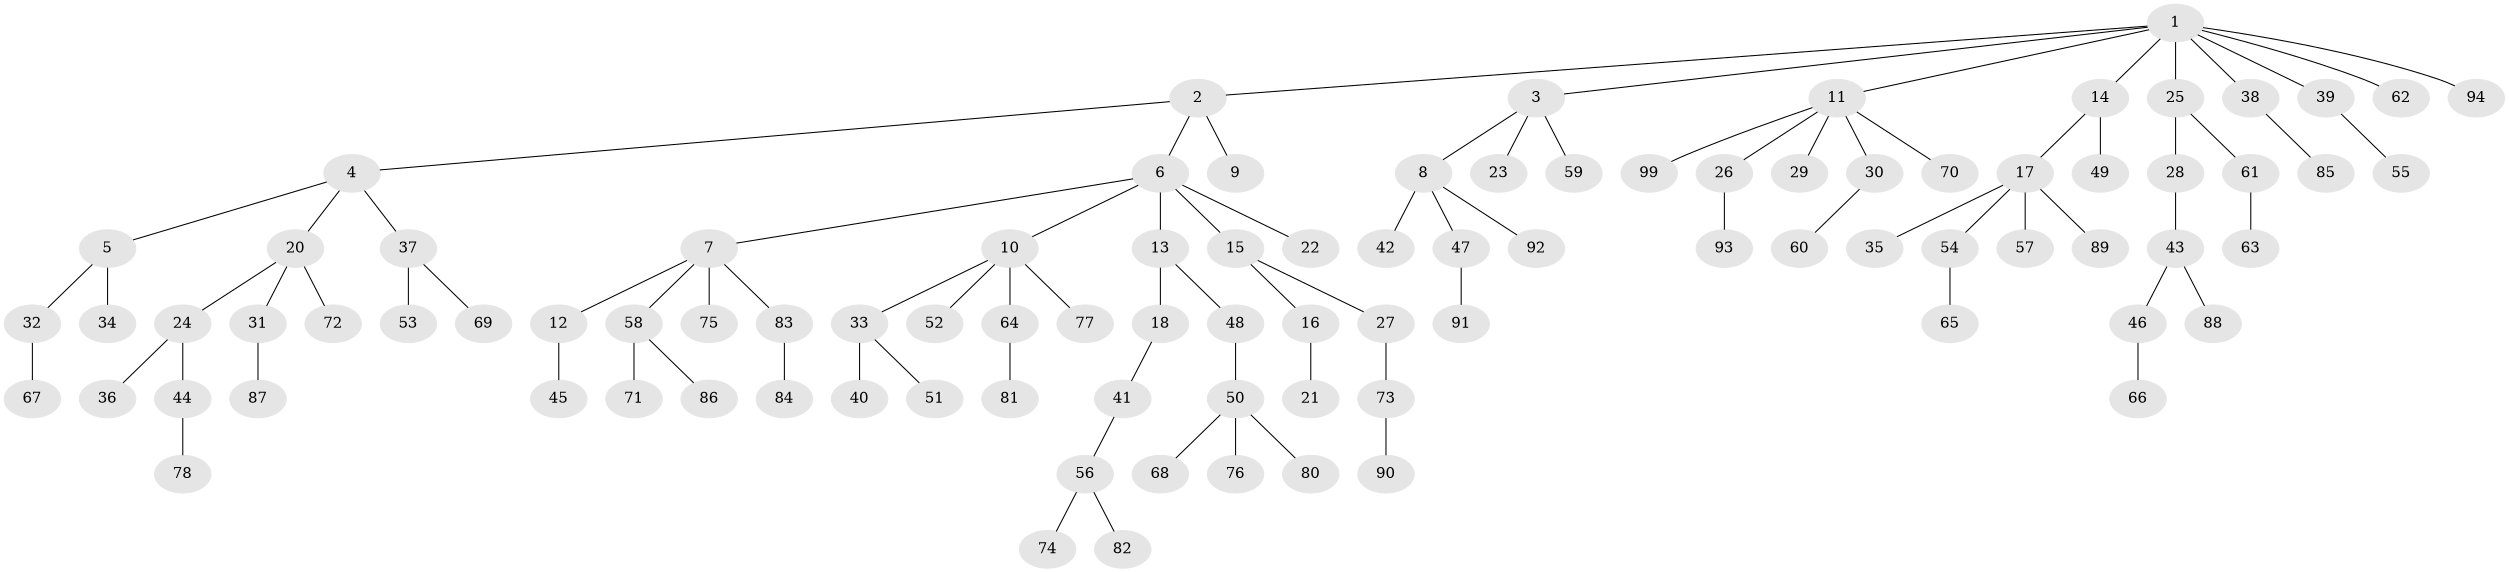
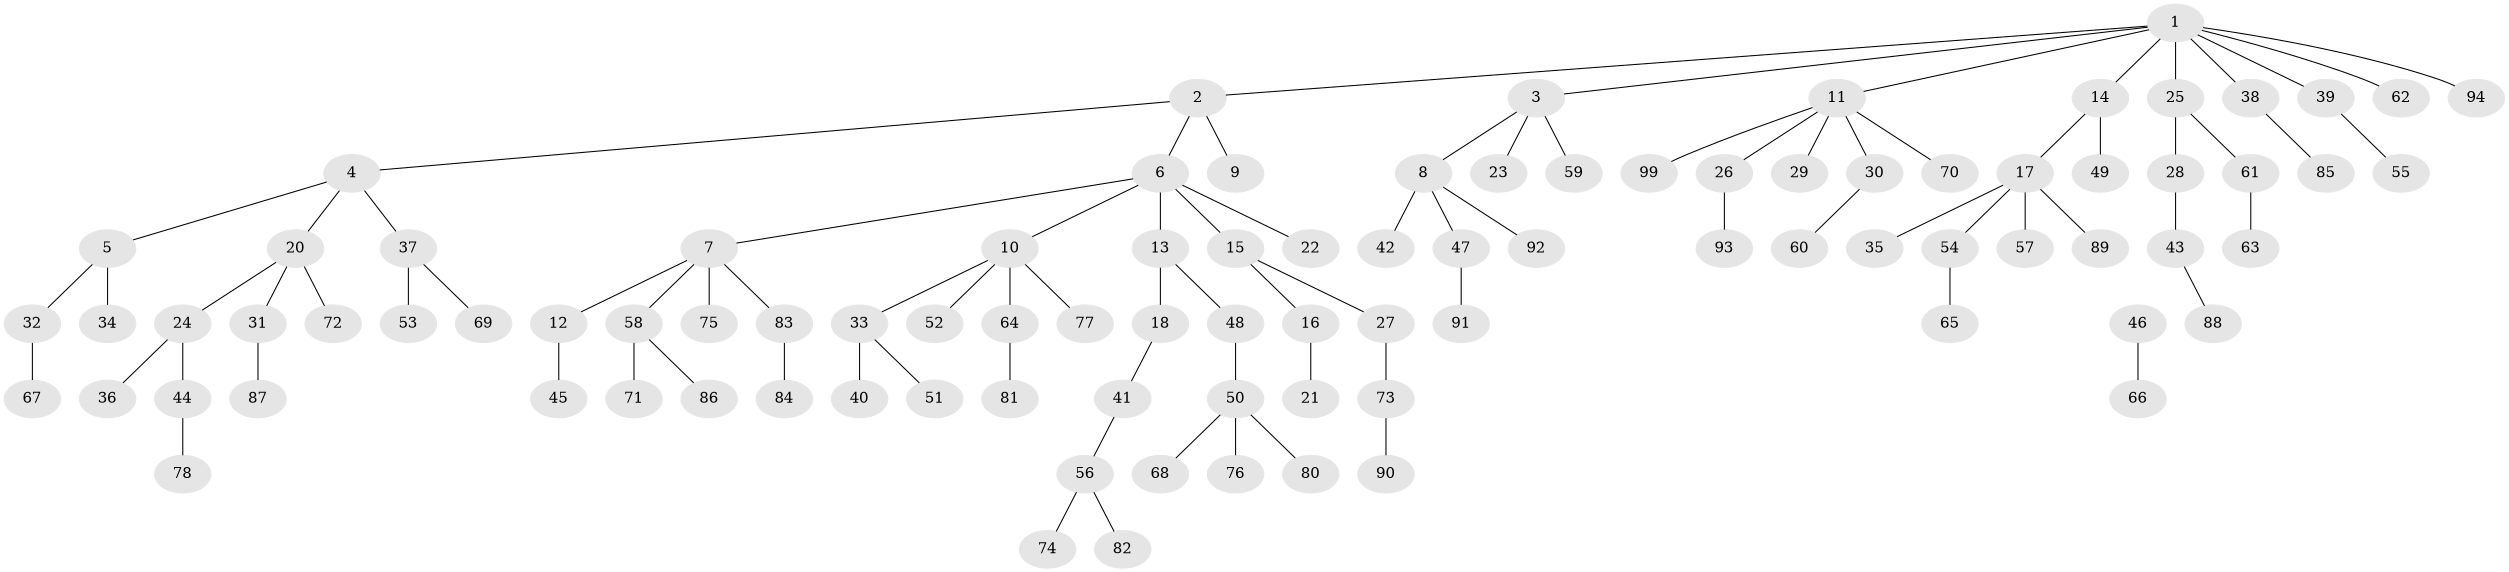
(2157, 286) -> none
